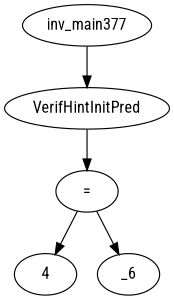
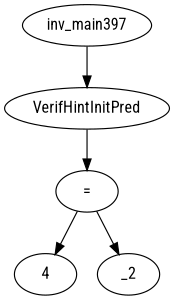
(87, 25) -> (87, 25)
(129, 274) -> (129, 274)
